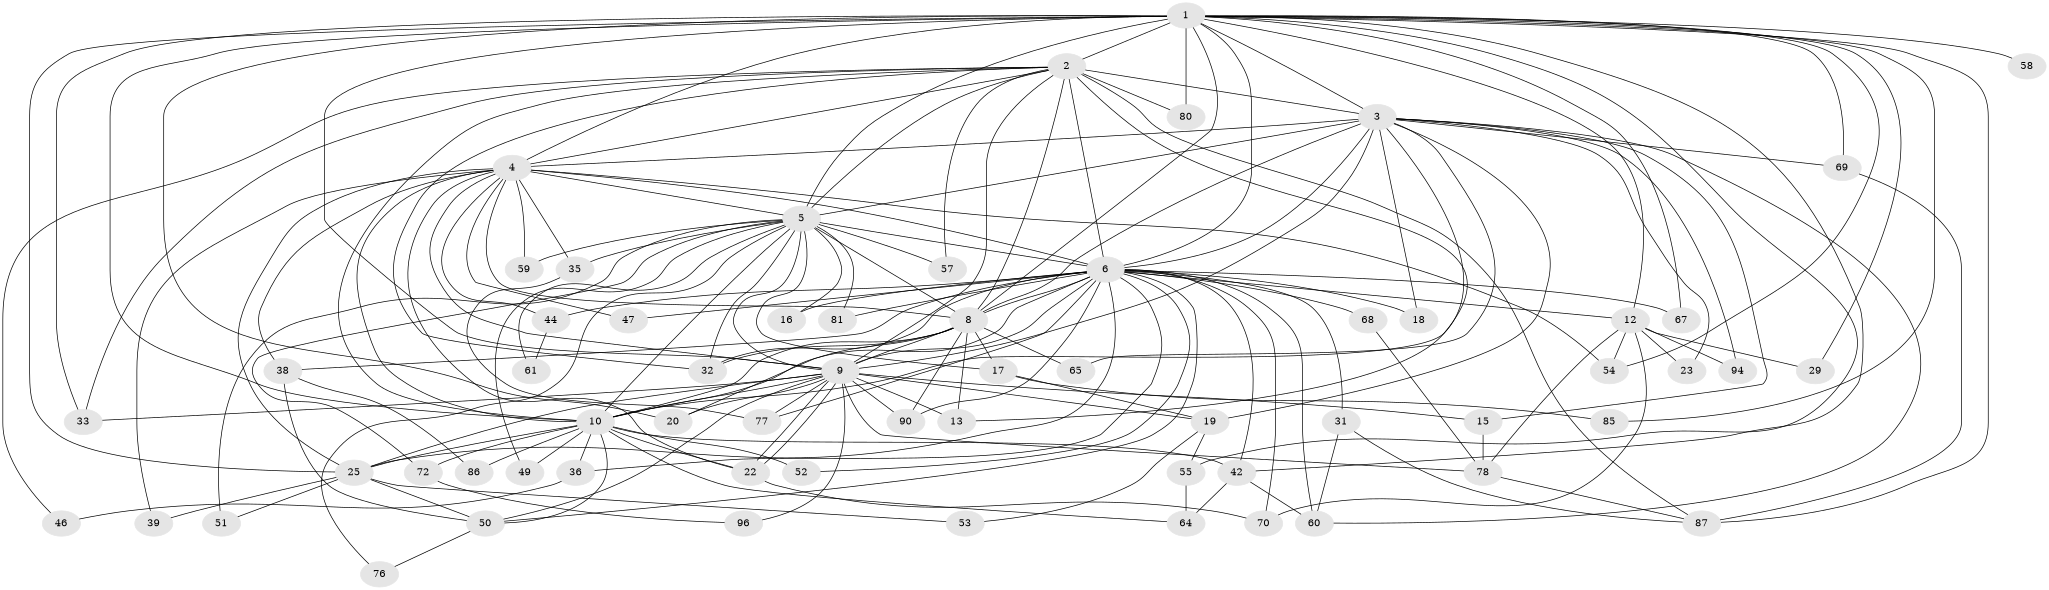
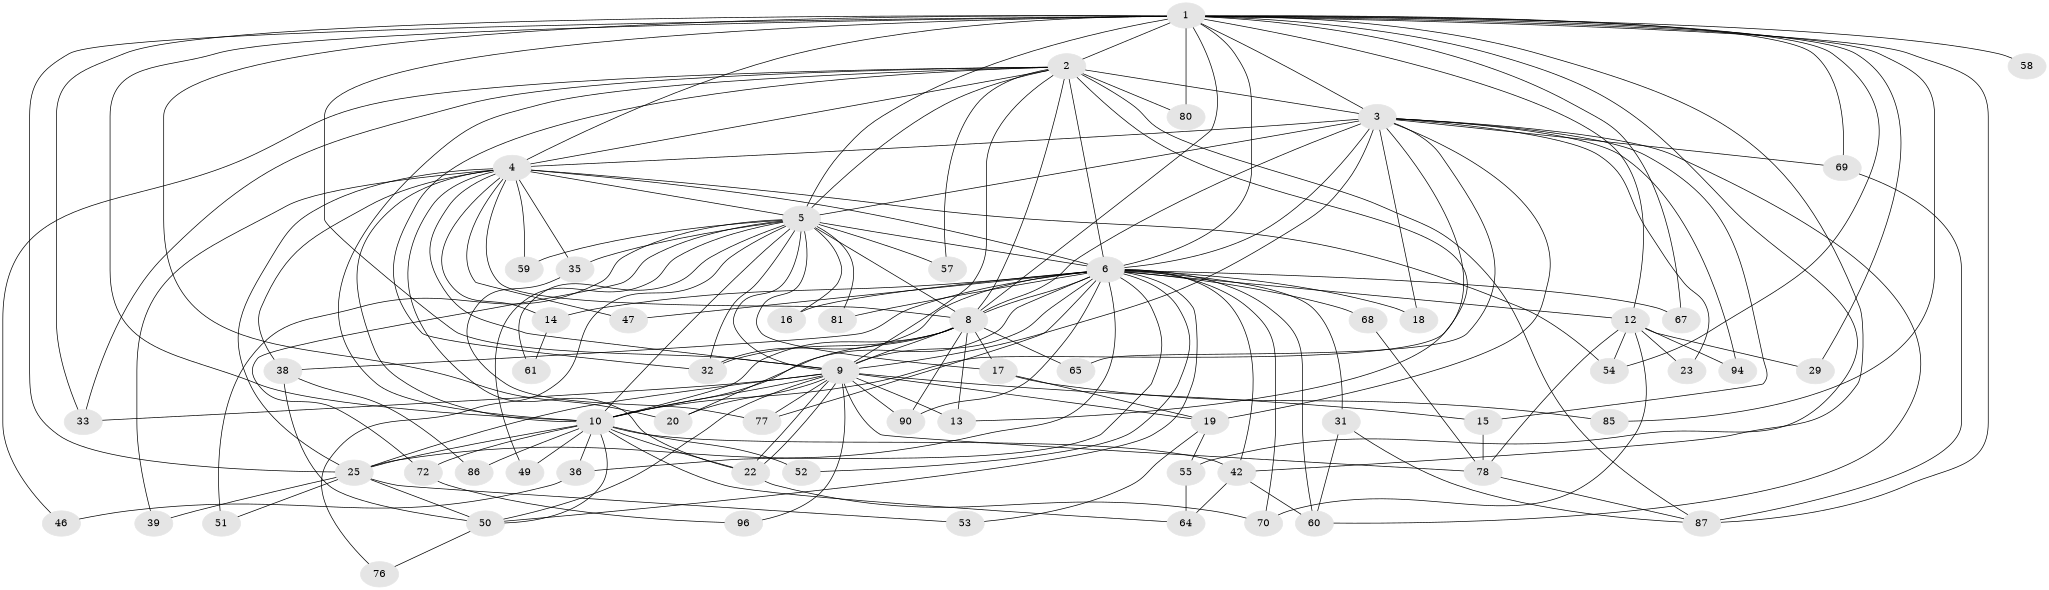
(551, 320) -> (551, 320)
